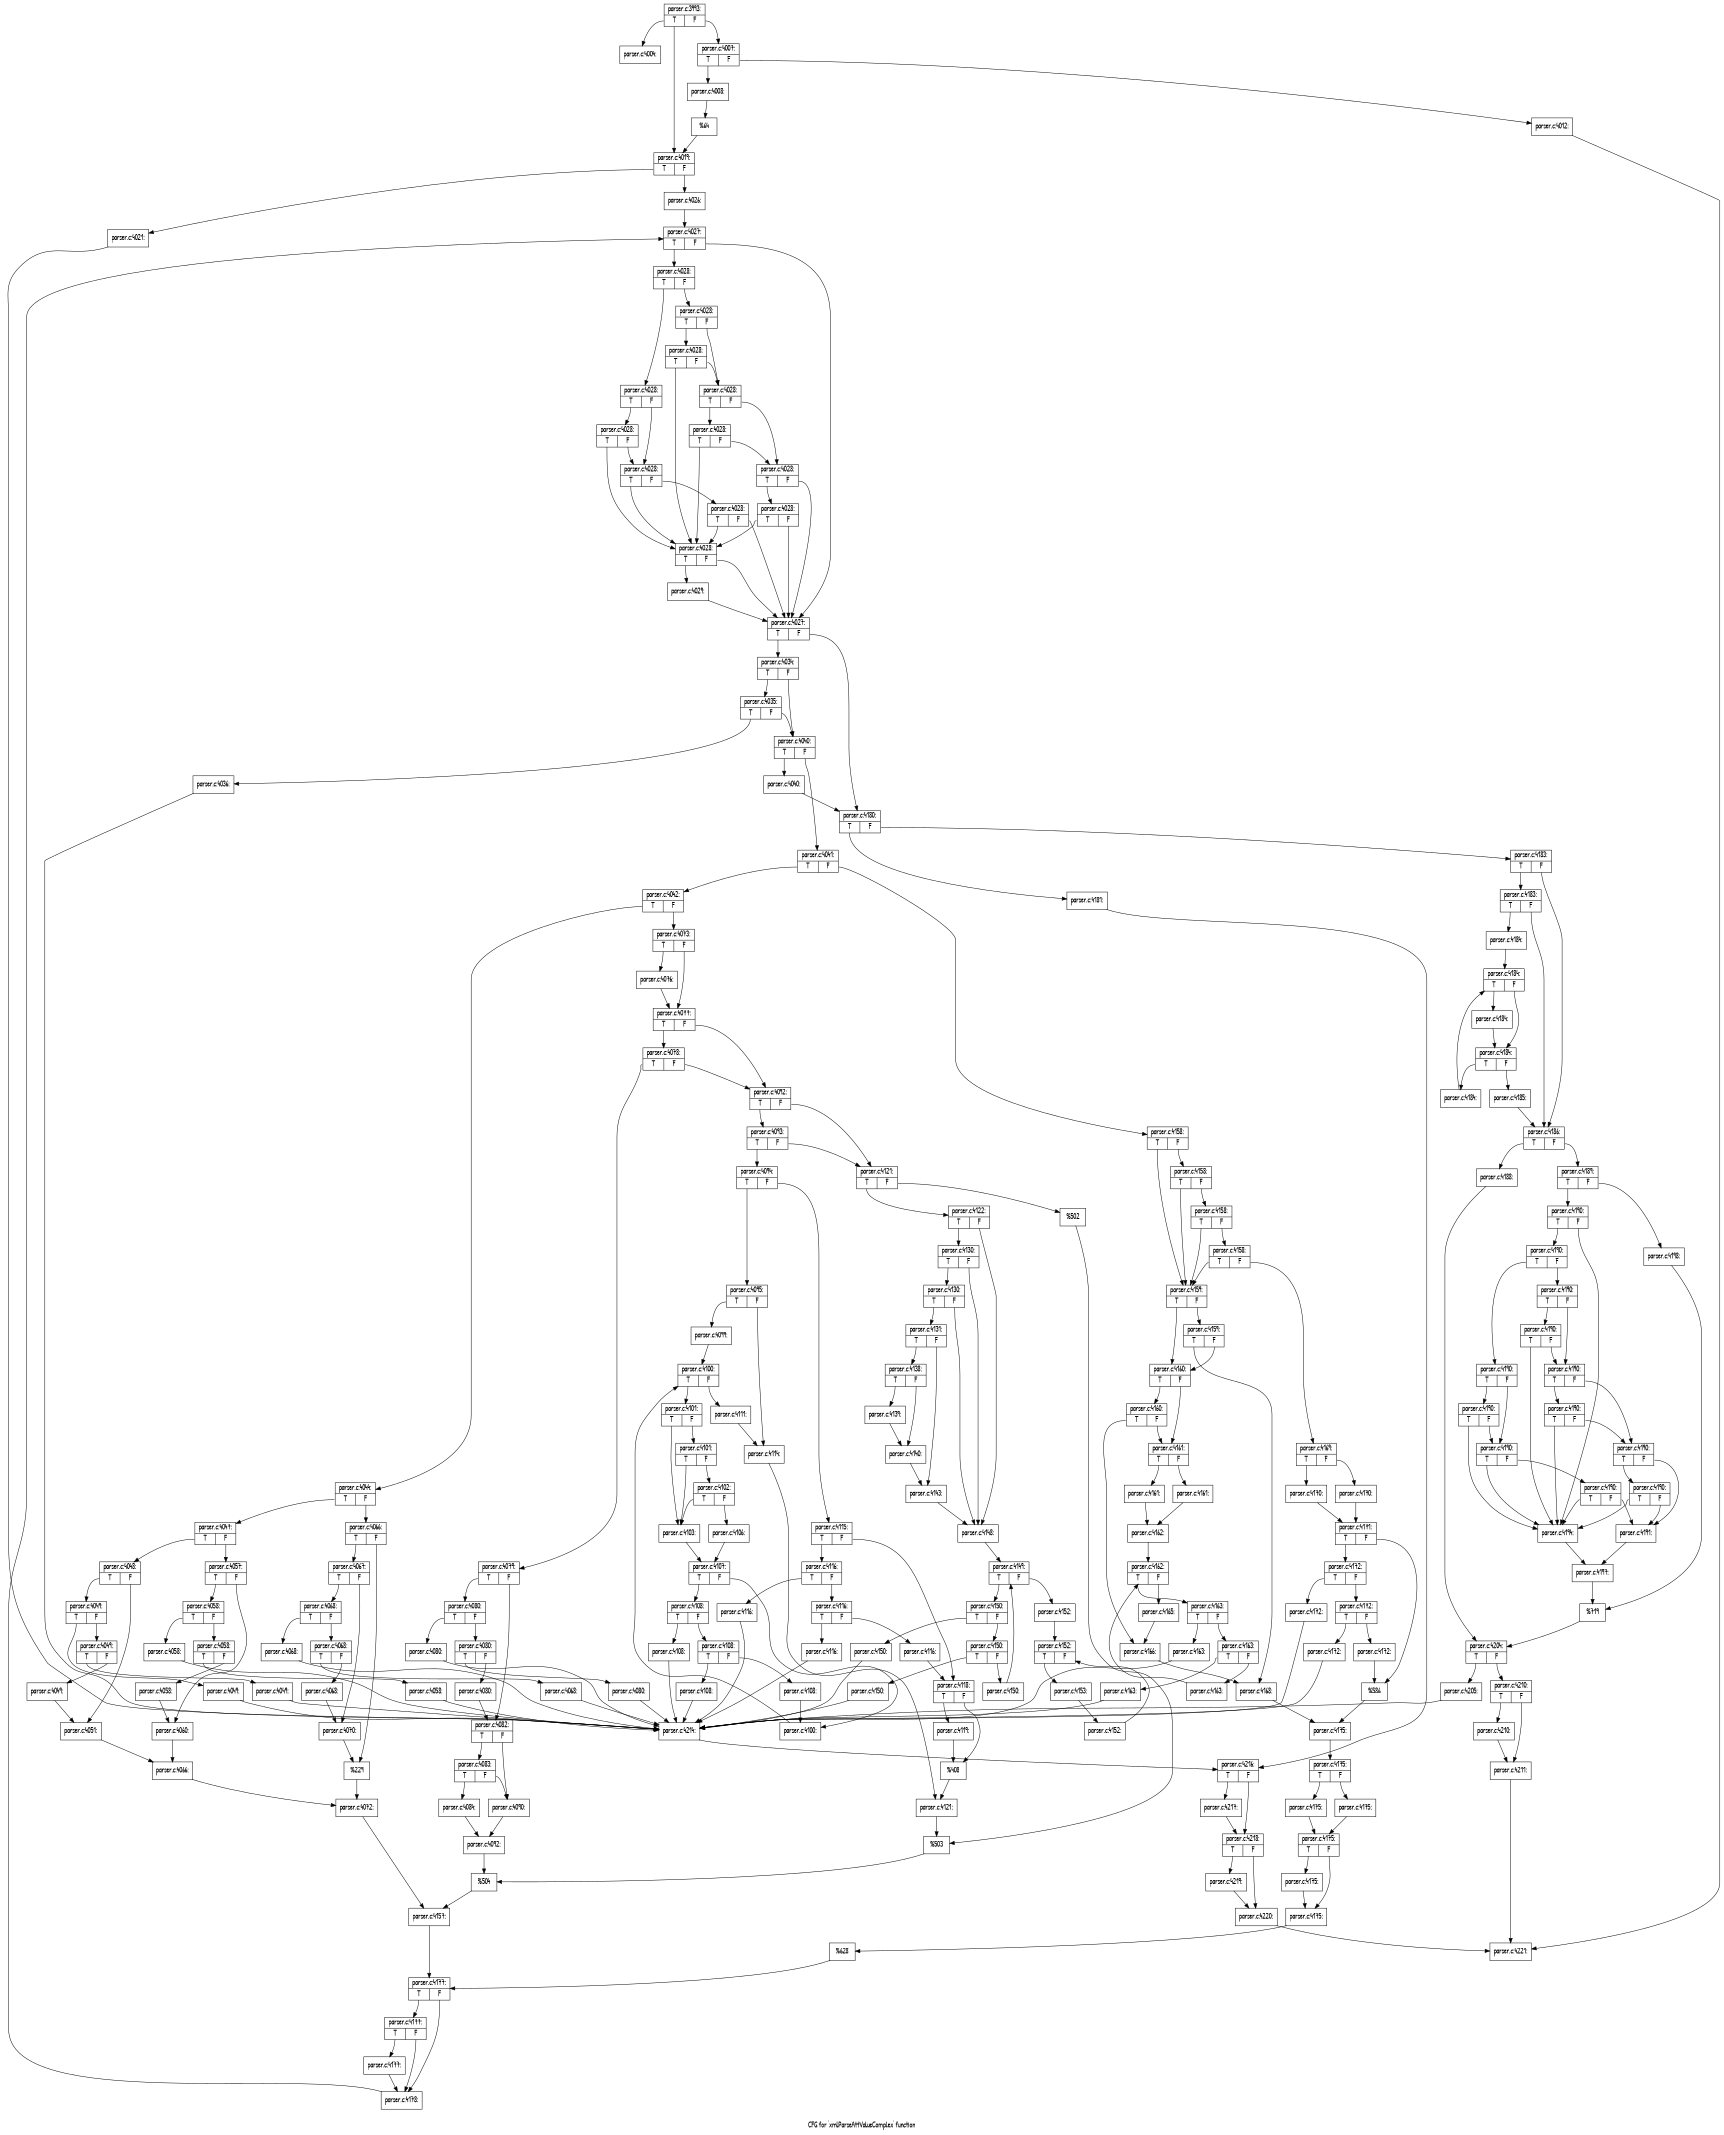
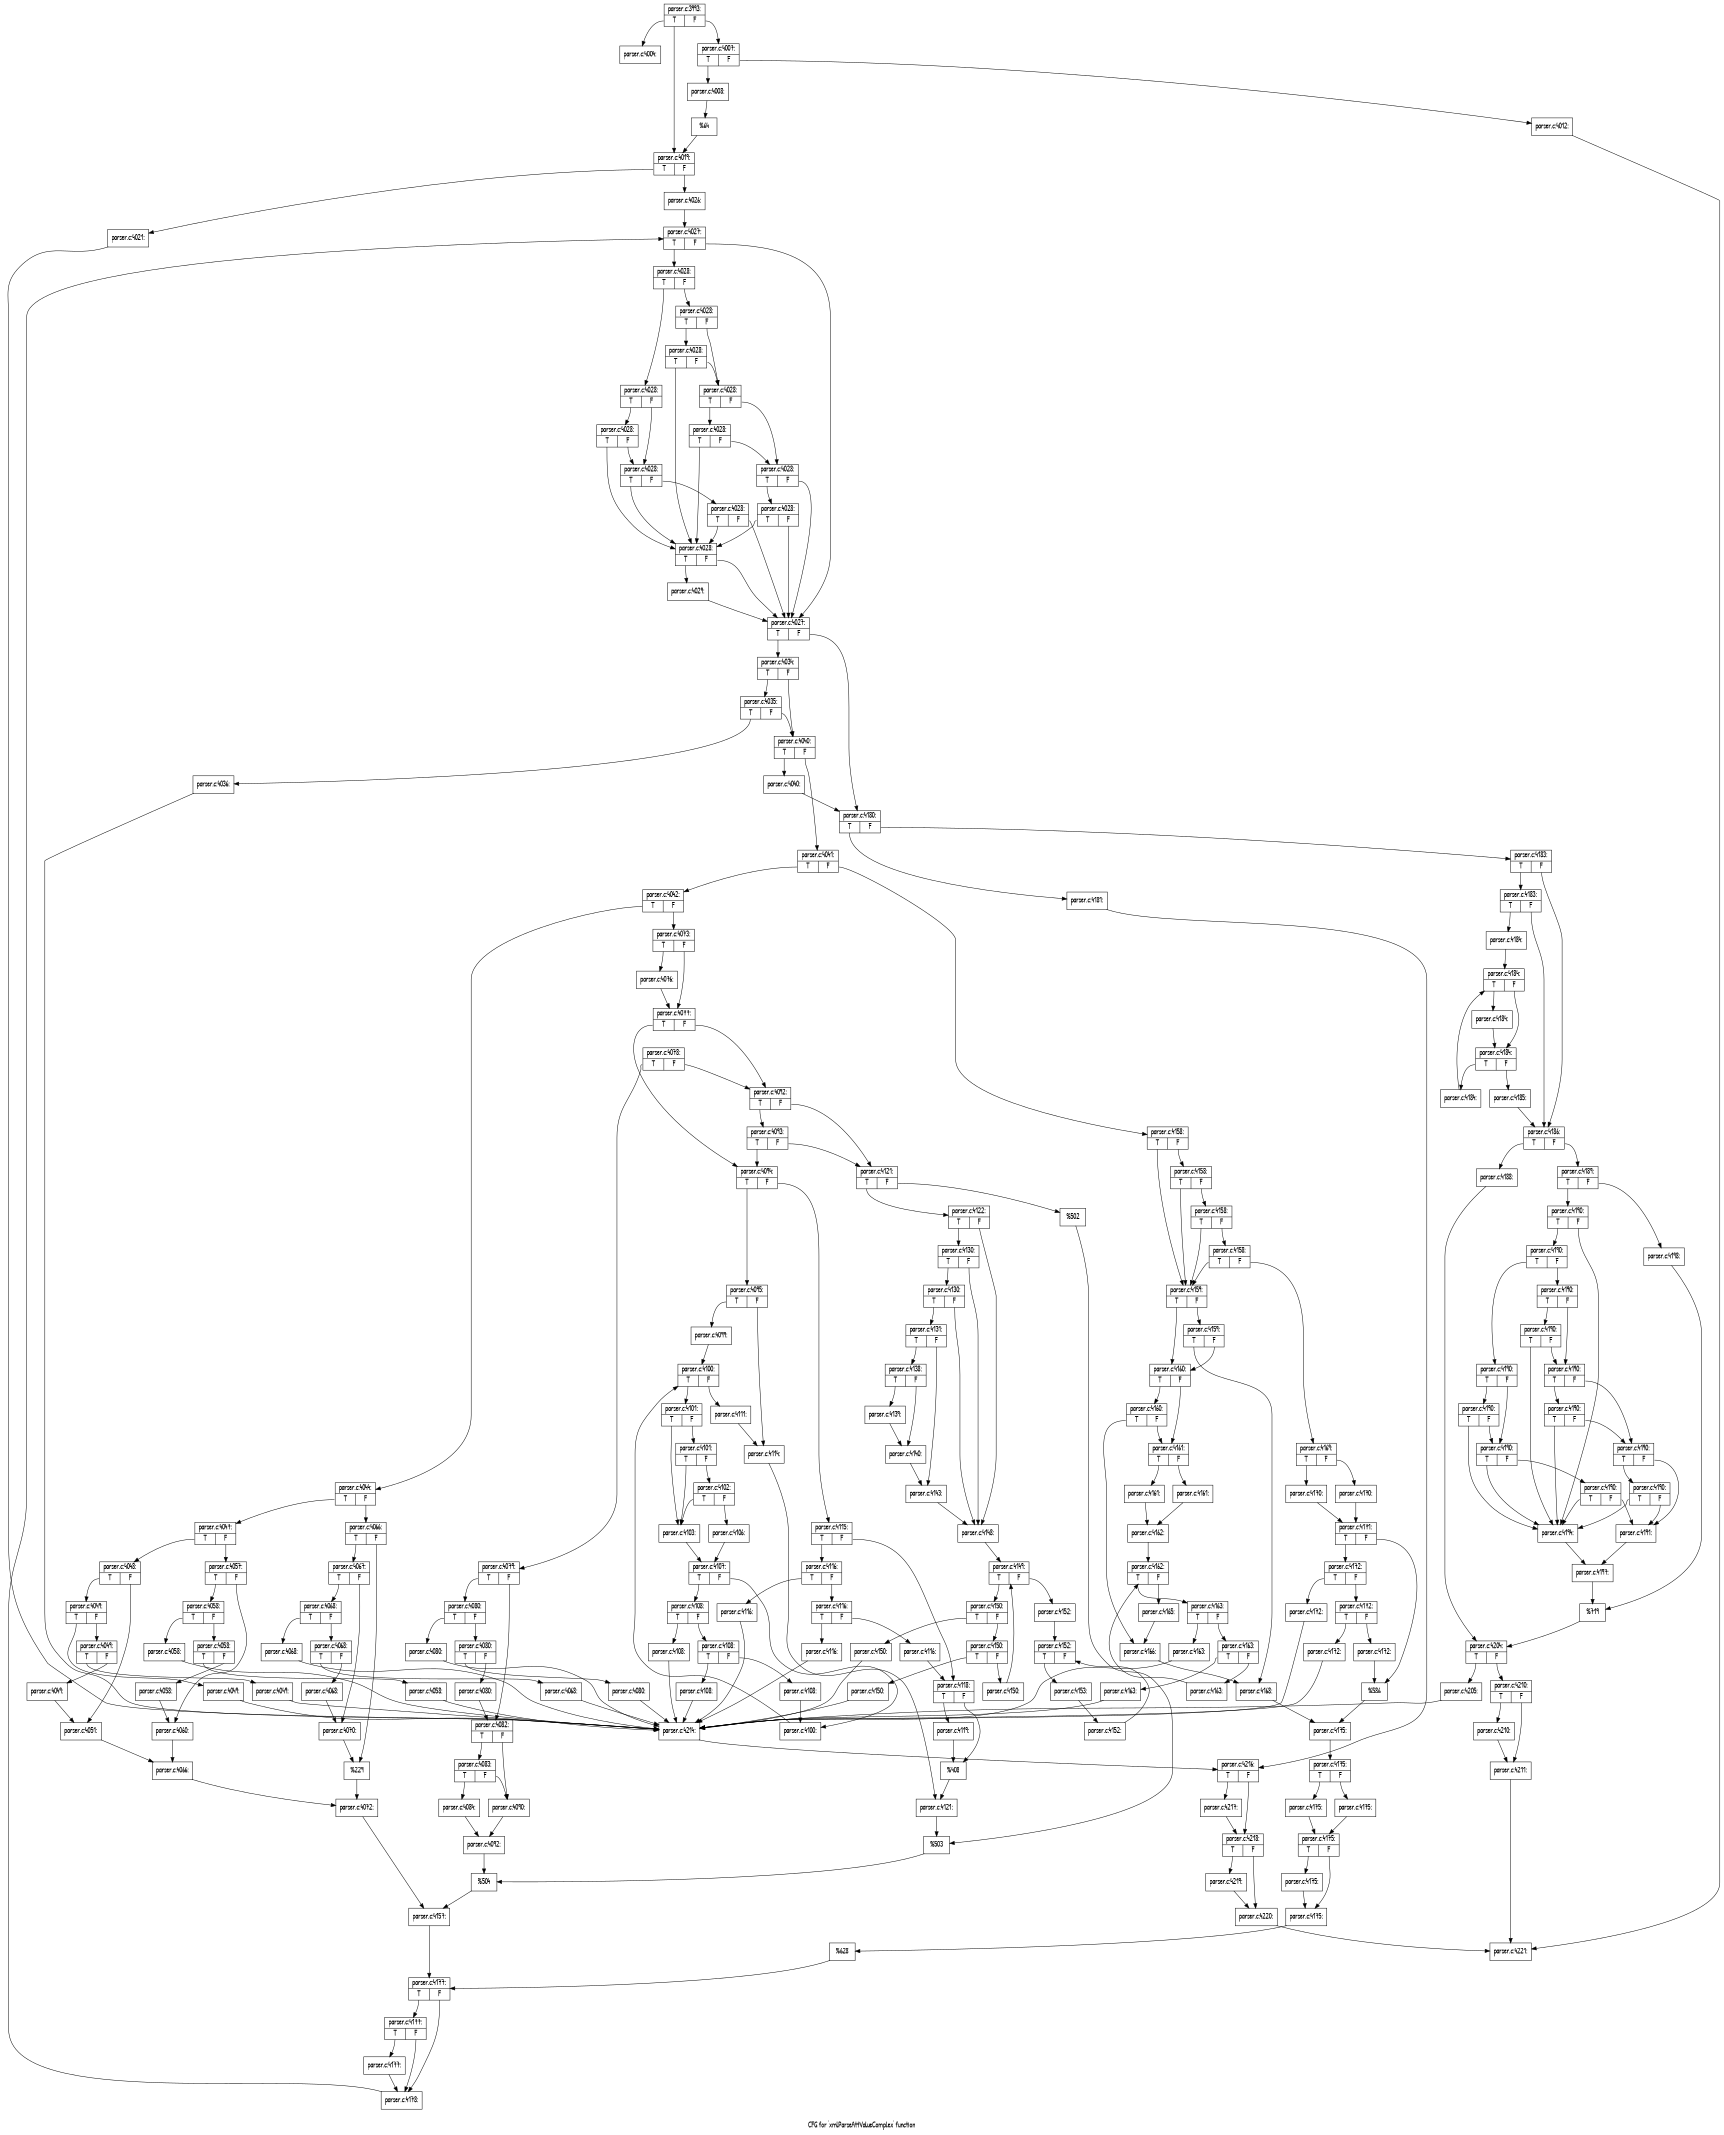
(664, 1037) -> (660, 1103)
